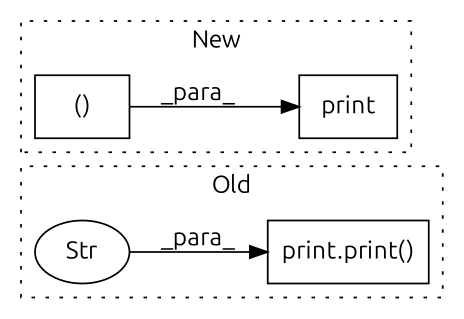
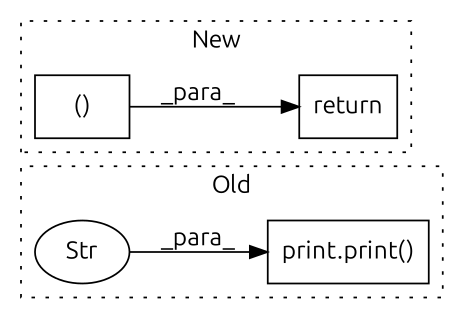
(348, 107) -> (348, 107)
